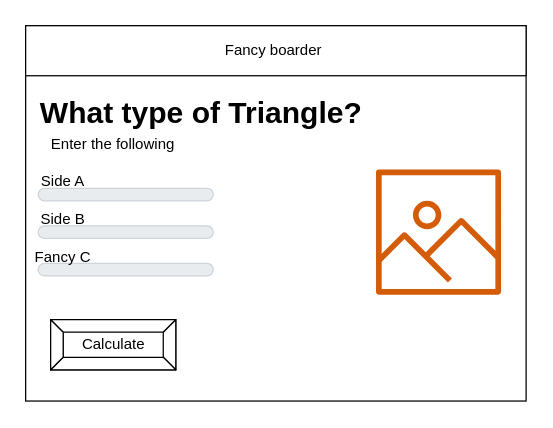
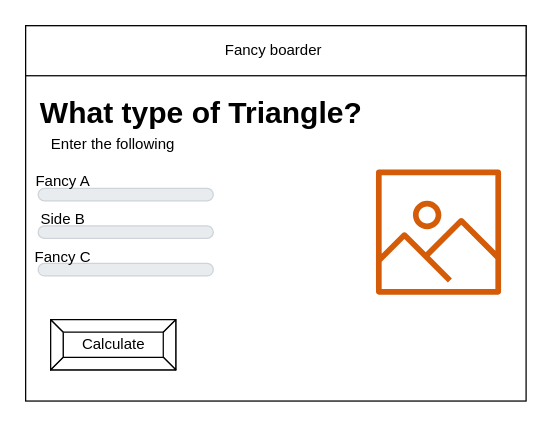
(63, 182) -> (63, 182)
